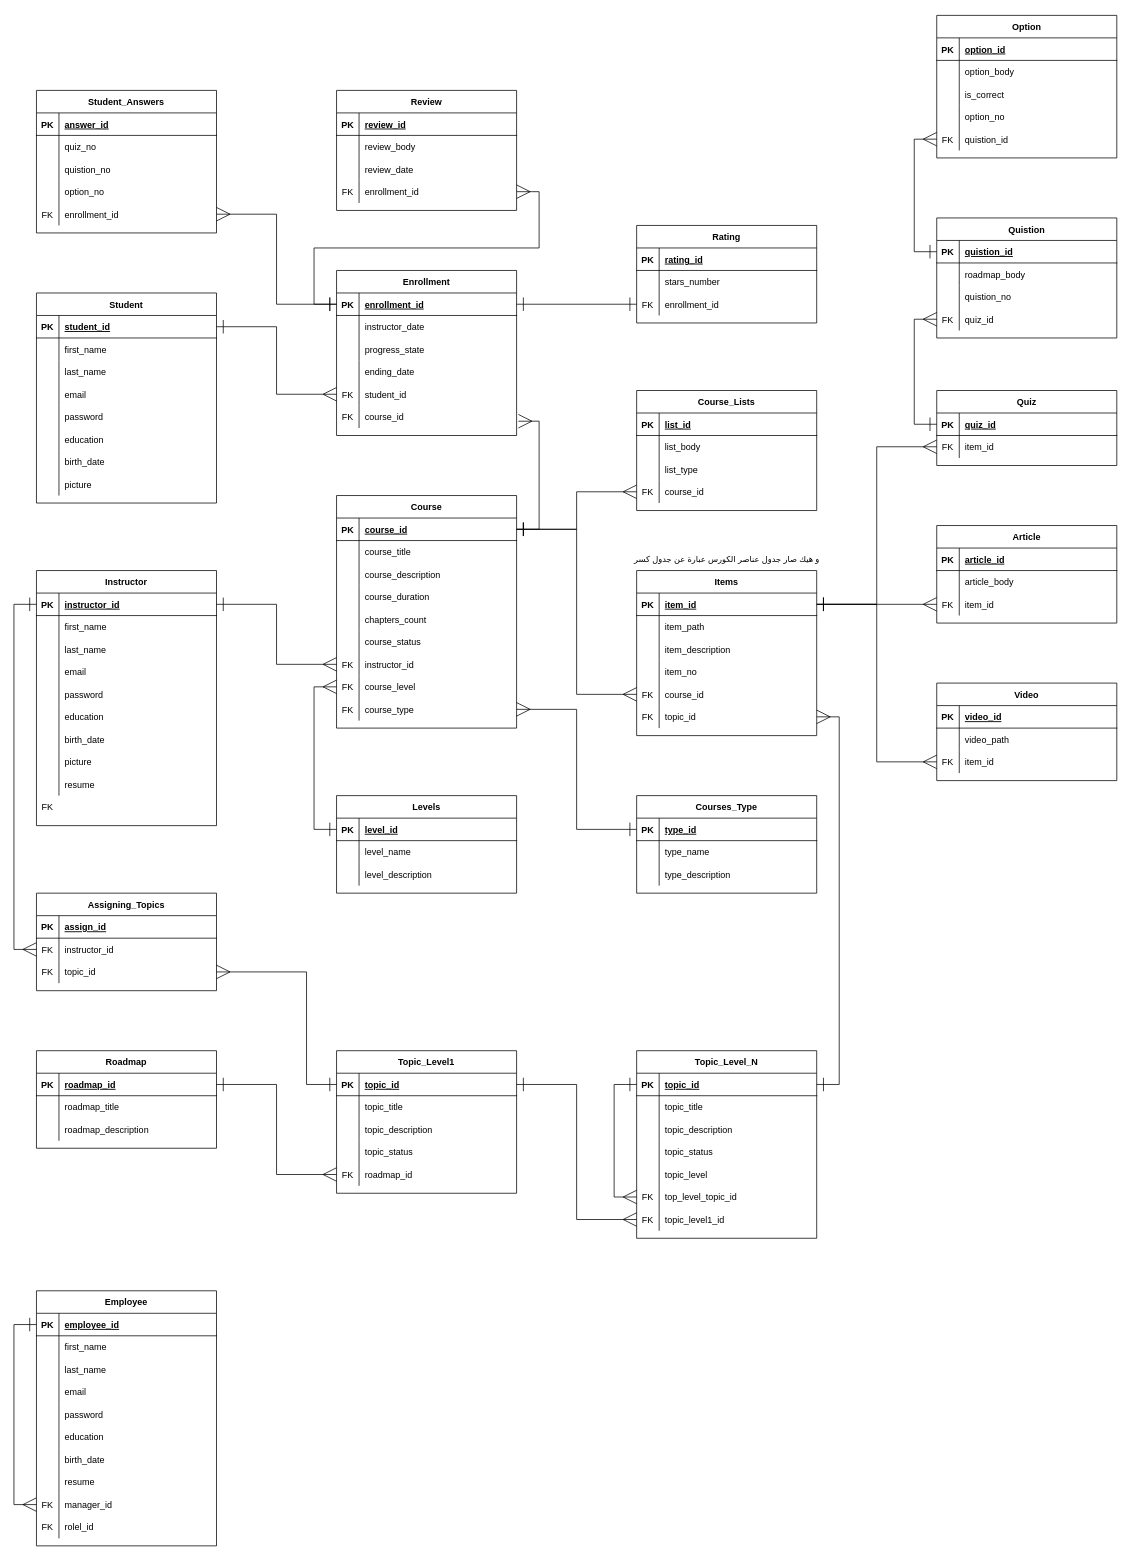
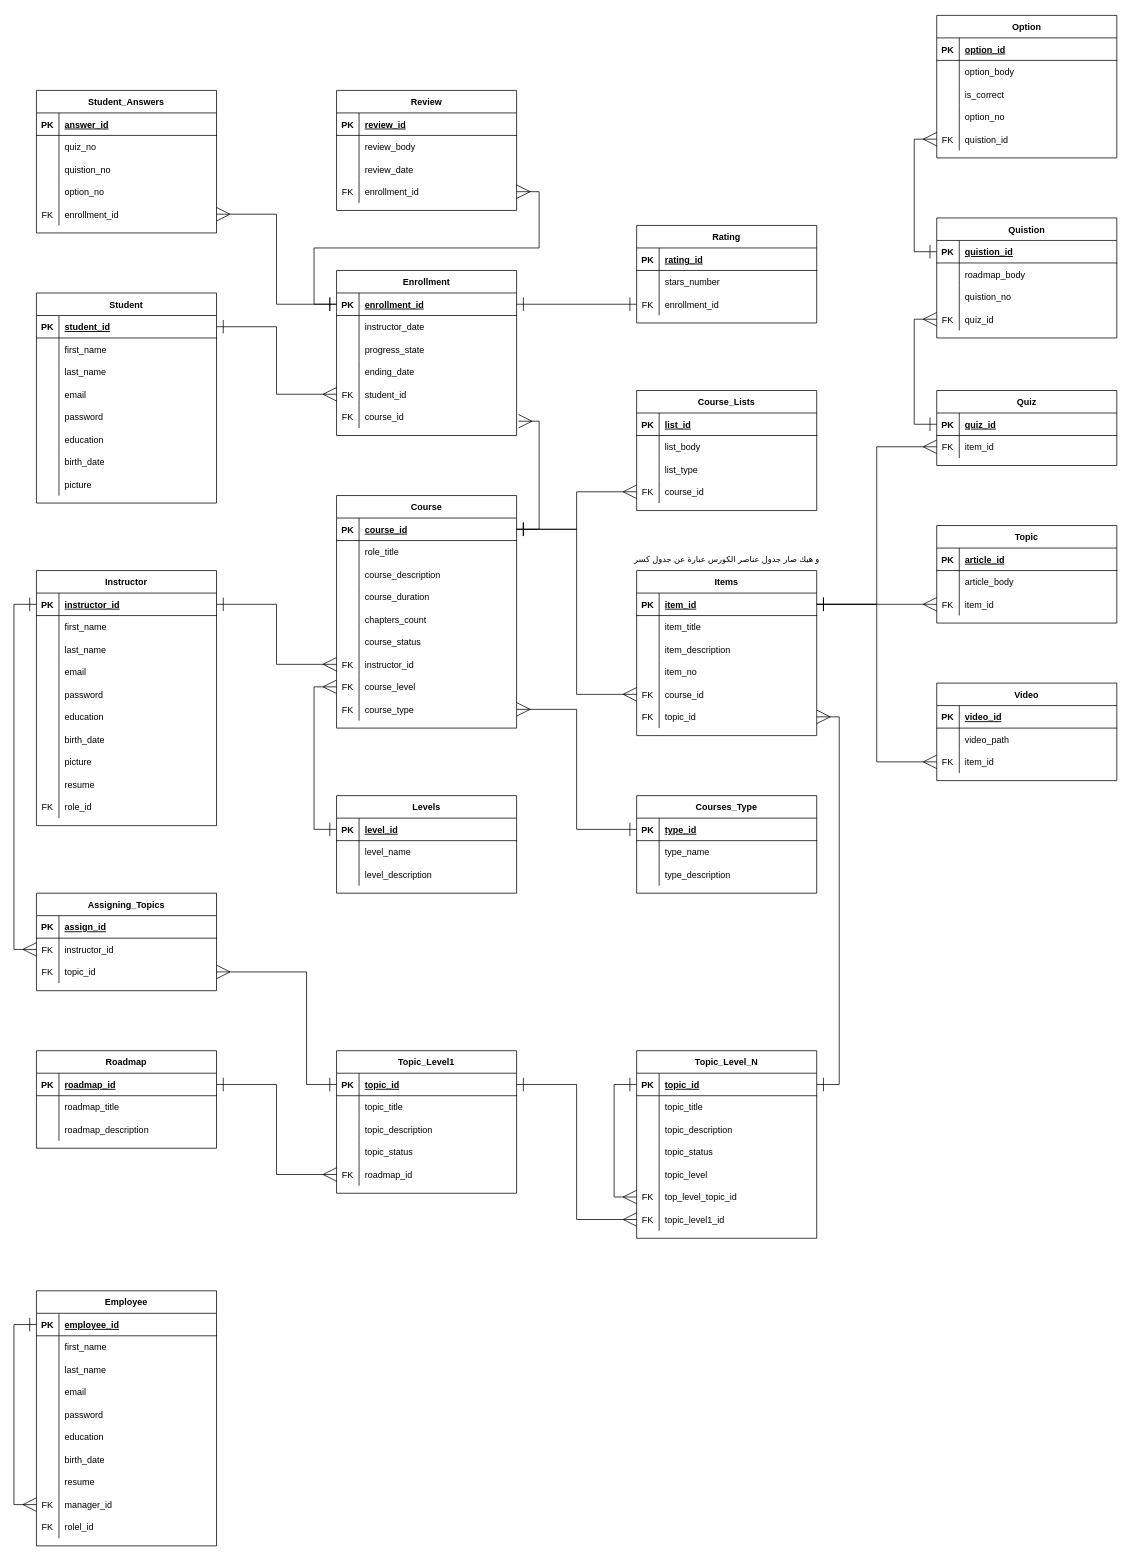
(1026, 537) -> (1026, 537)
(392, 552) -> (386, 552)
(686, 627) -> (686, 627)
none -> (138, 807)
